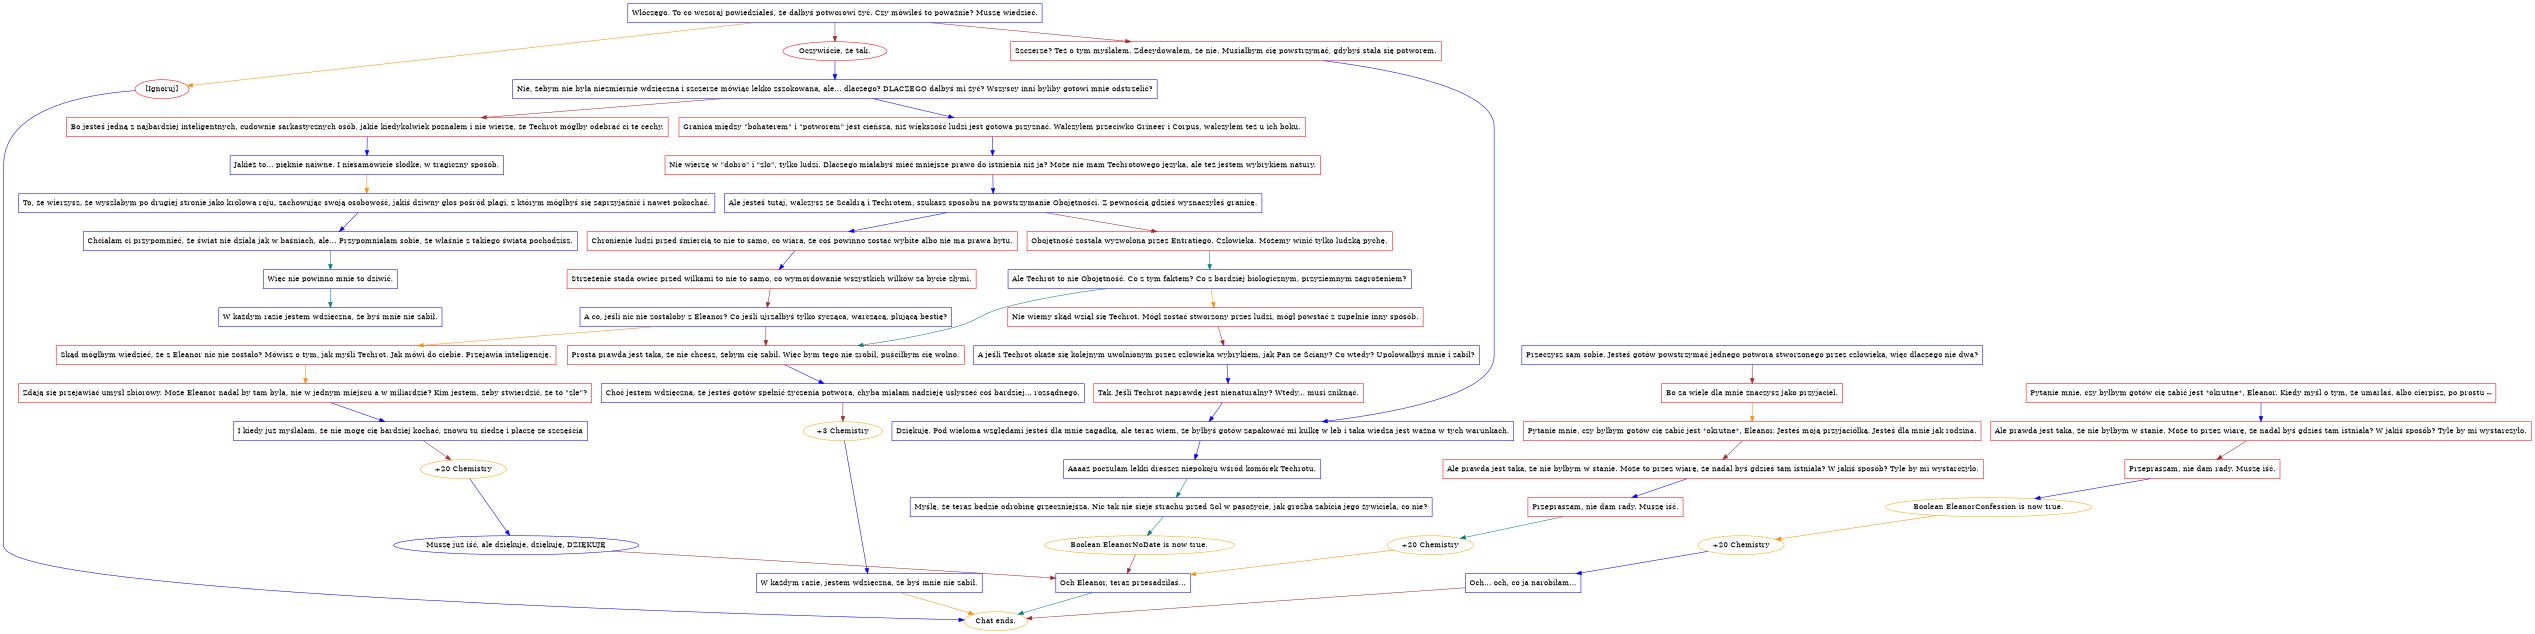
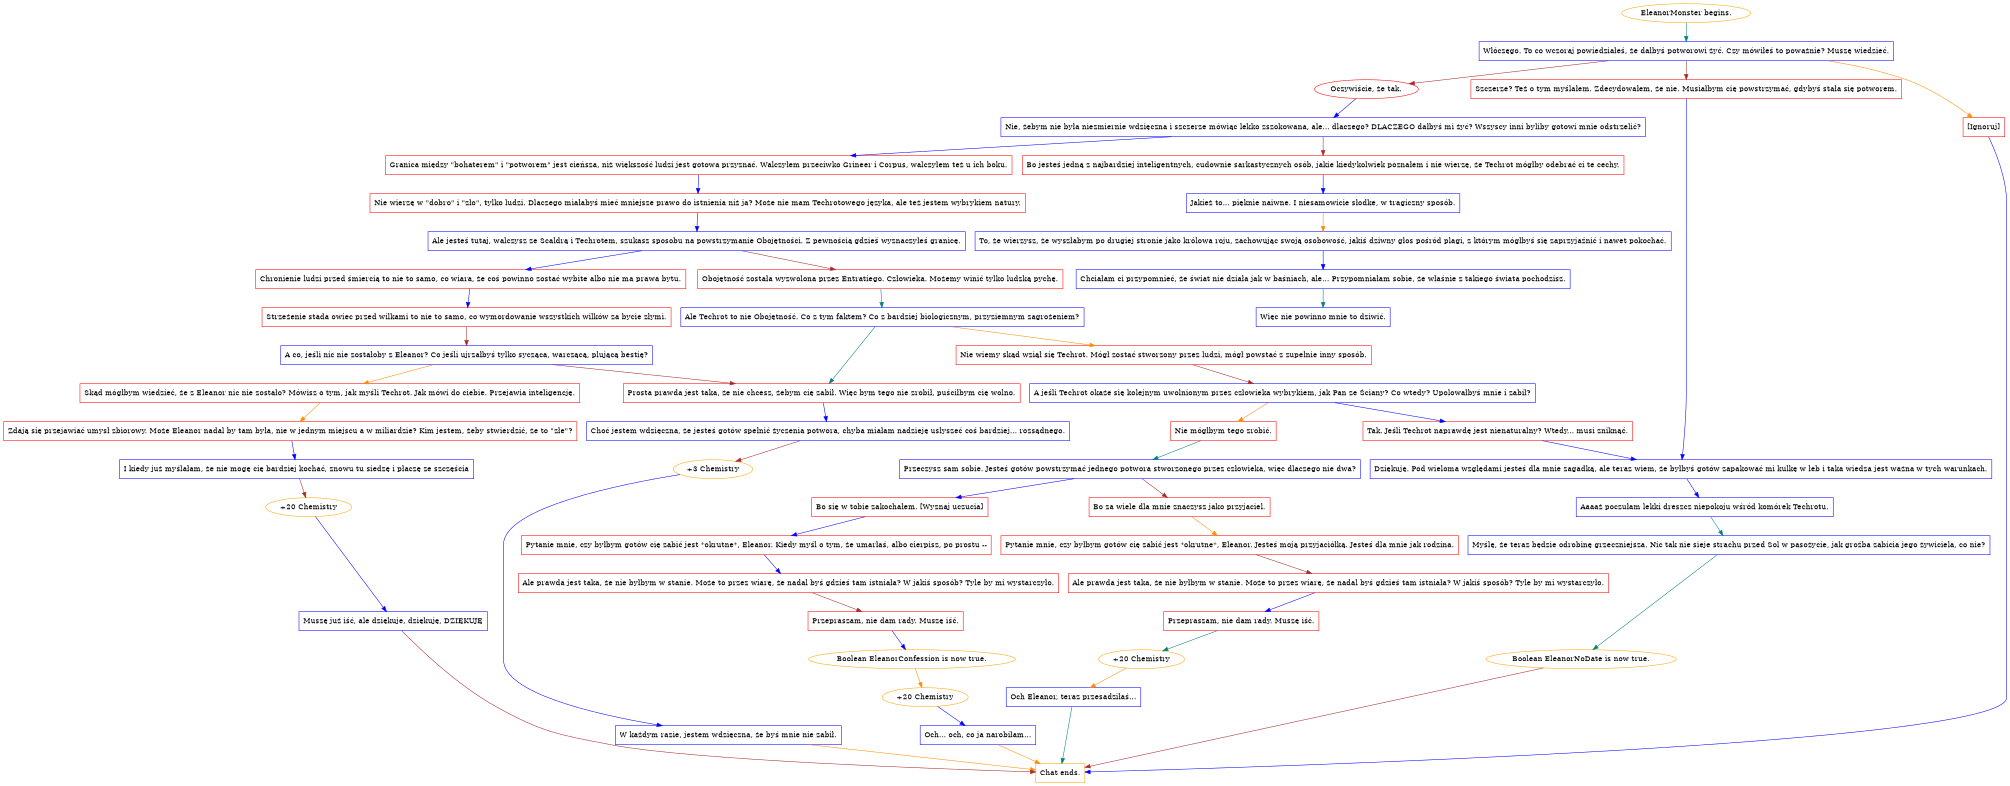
none -> (1686, 13)
(162, 89) -> (1984, 127)
(330, 317) -> none
none -> (1223, 431)
none -> (900, 507)
(516, 545) -> (393, 621)
(1132, 562) -> (1317, 717)
(831, 564) -> (699, 755)
(1249, 603) -> (1017, 753)
(996, 621) -> (1060, 773)
